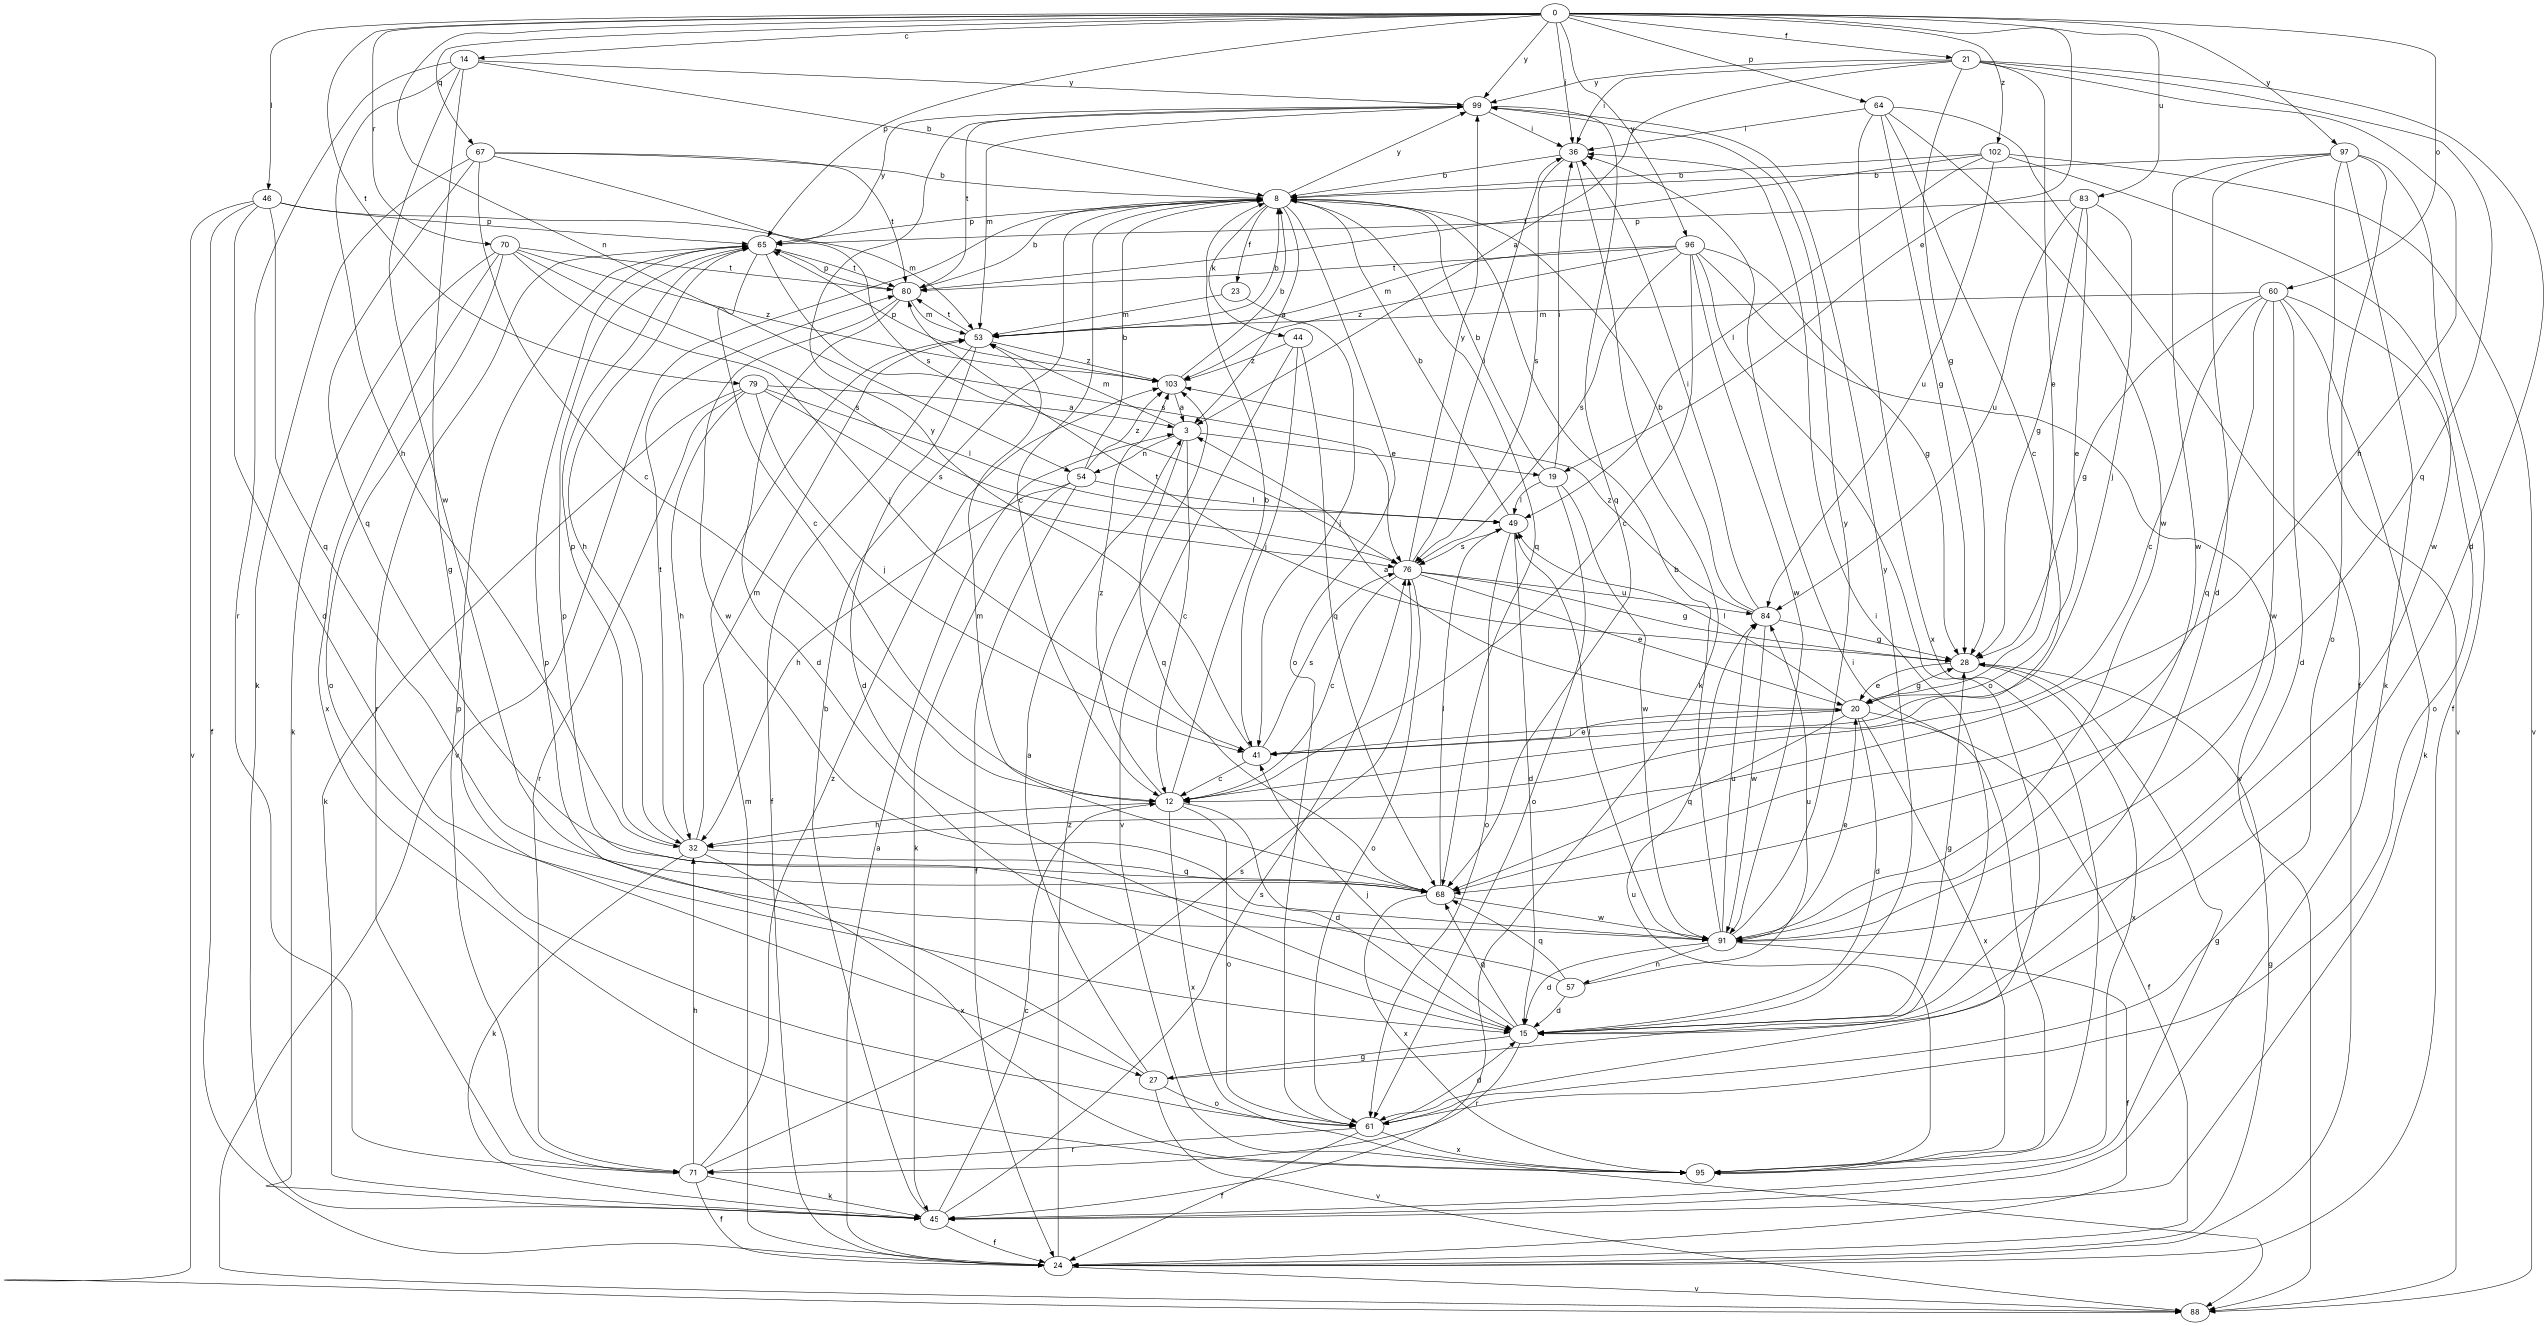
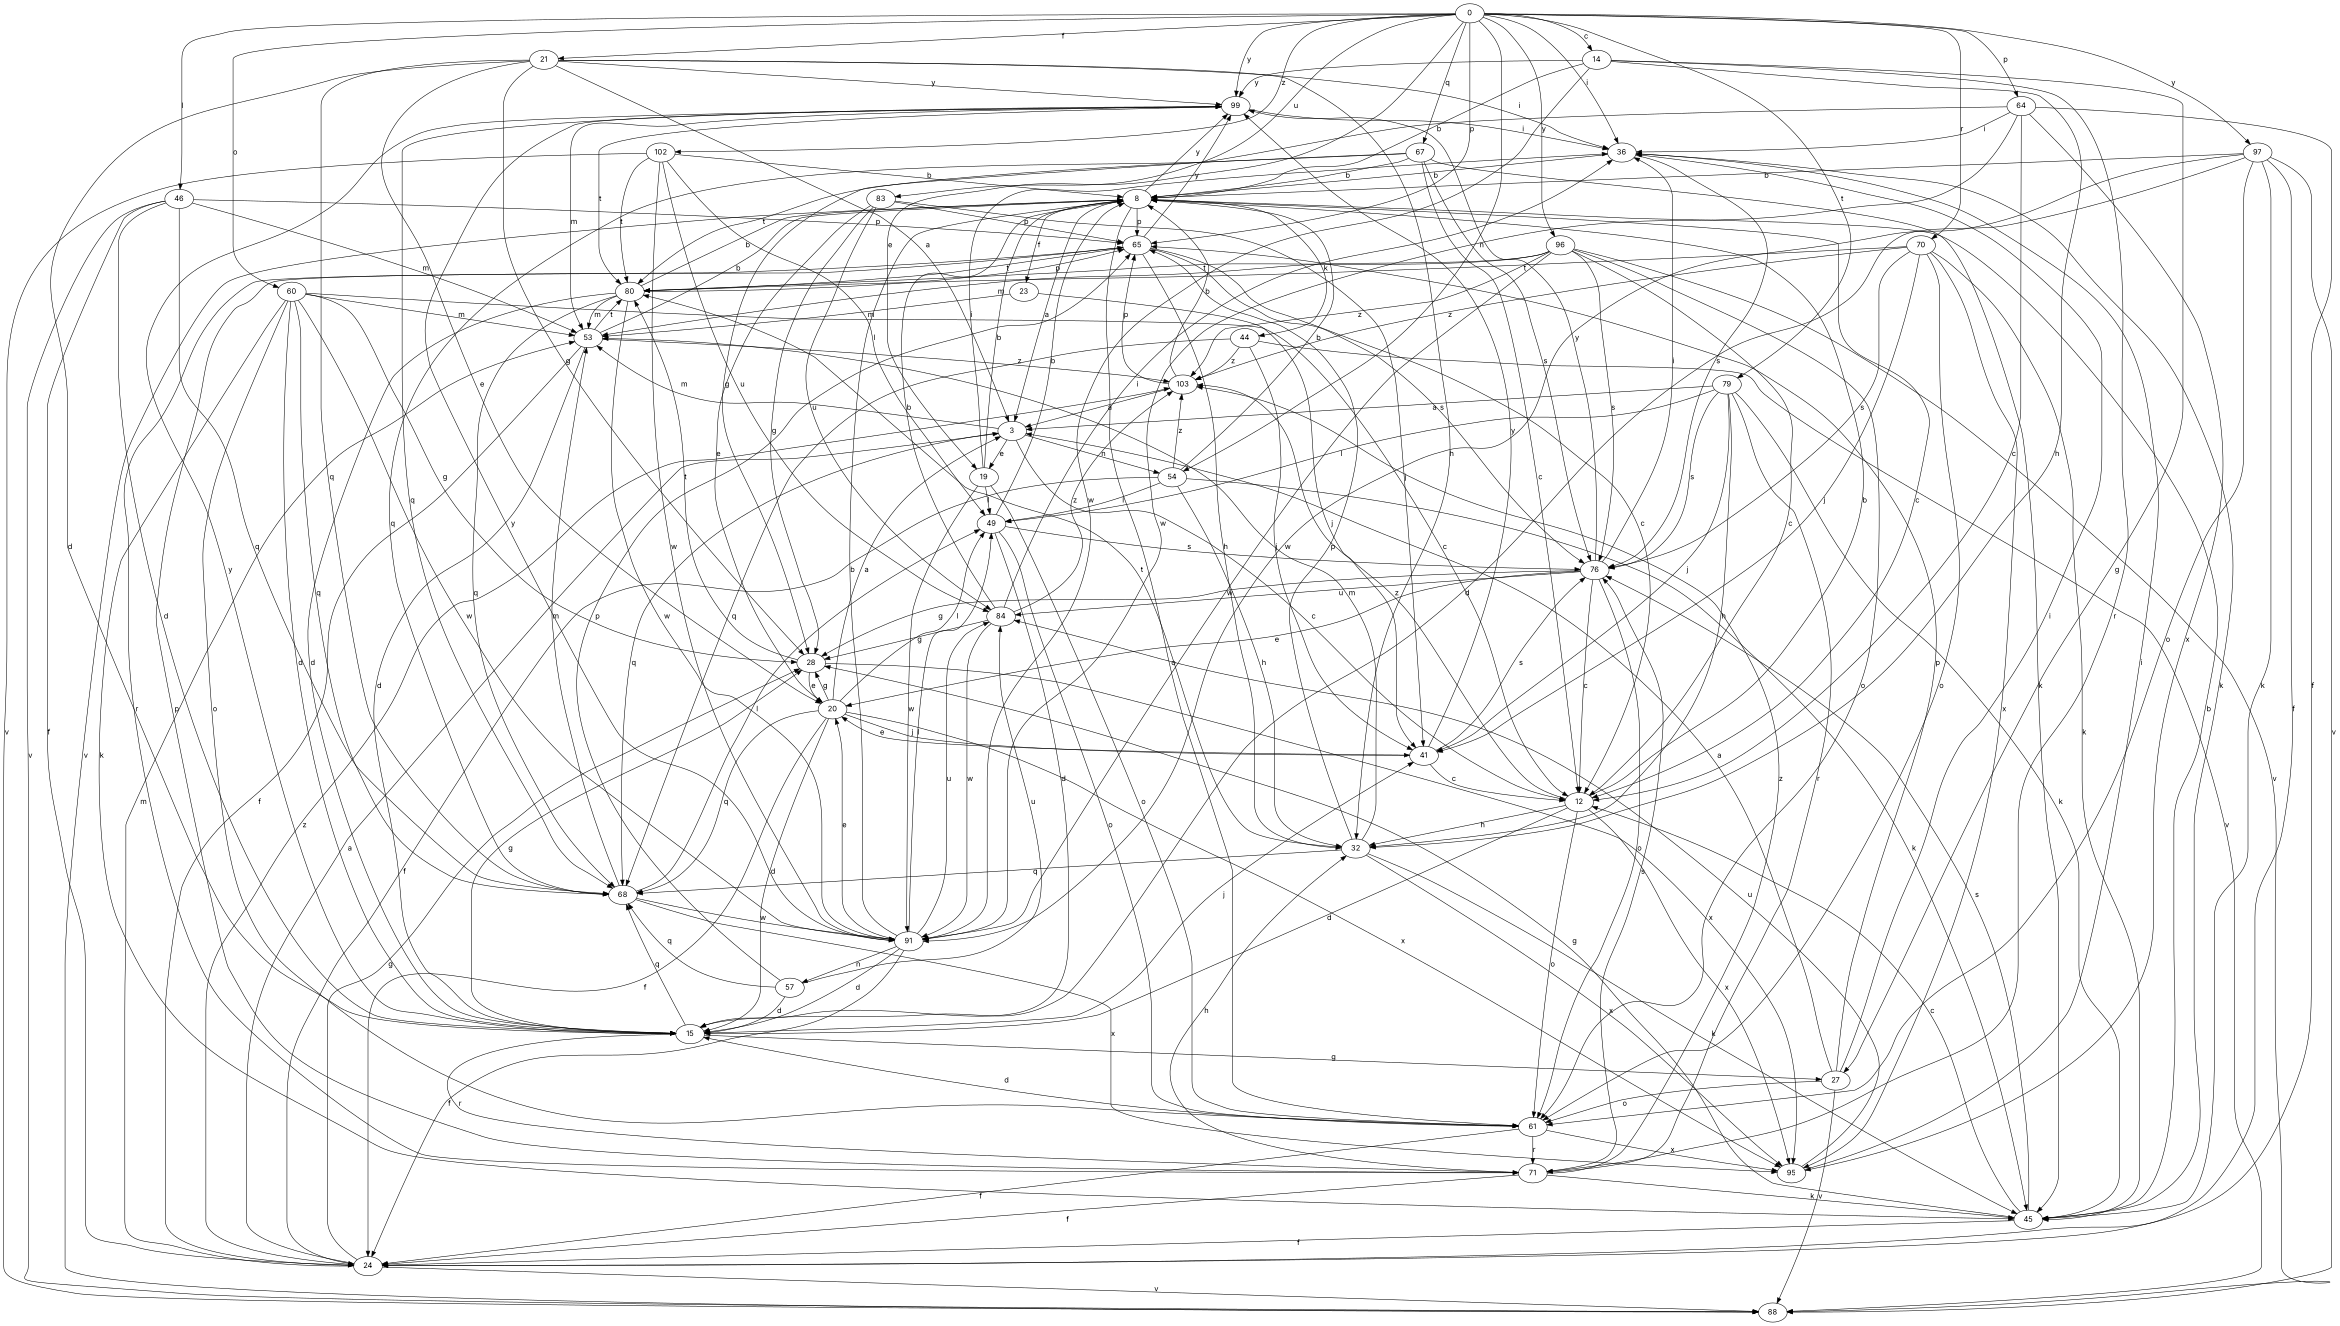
(1893, 412) -> none
(1528, 497) -> (473, 573)
